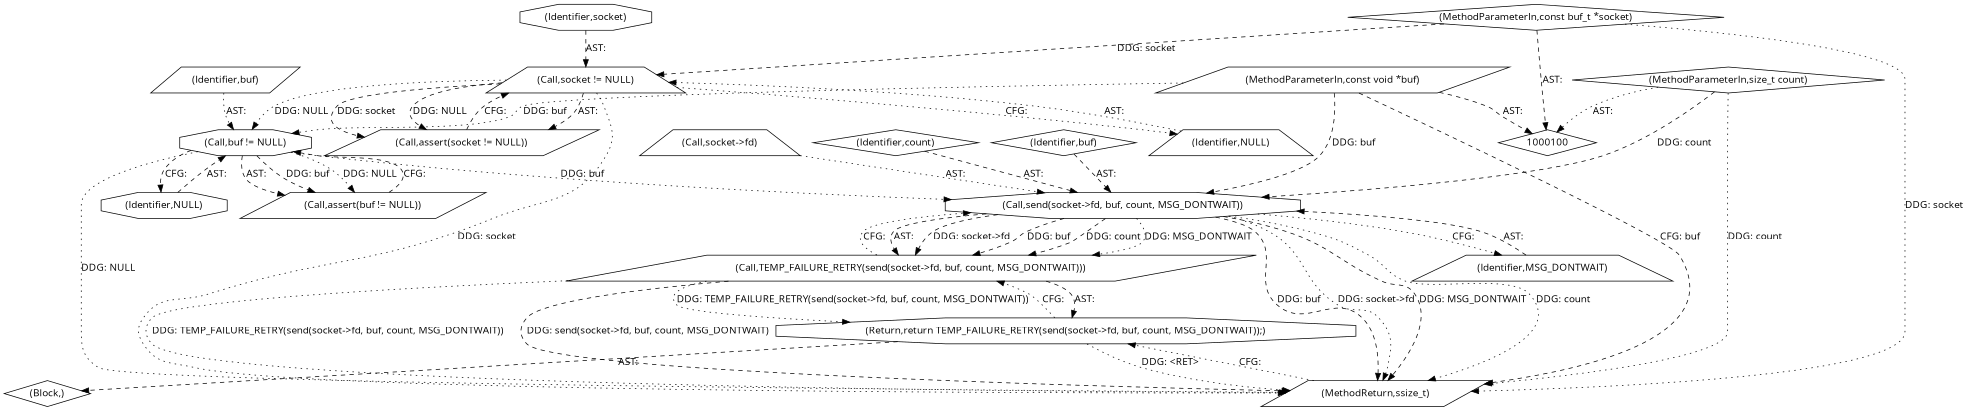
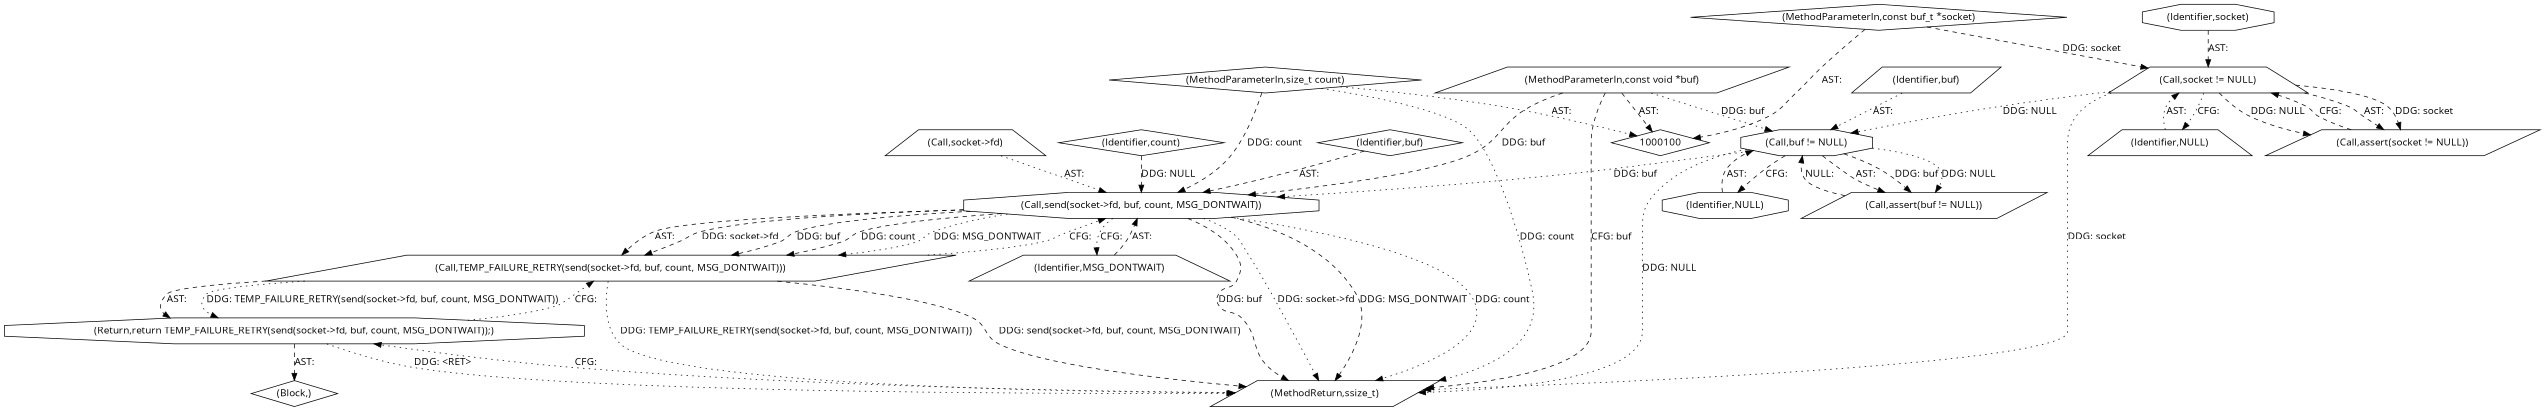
(416, 174) -> (1821, 174)
(1035, 174) -> (1169, 174)
(1905, 279) -> none
